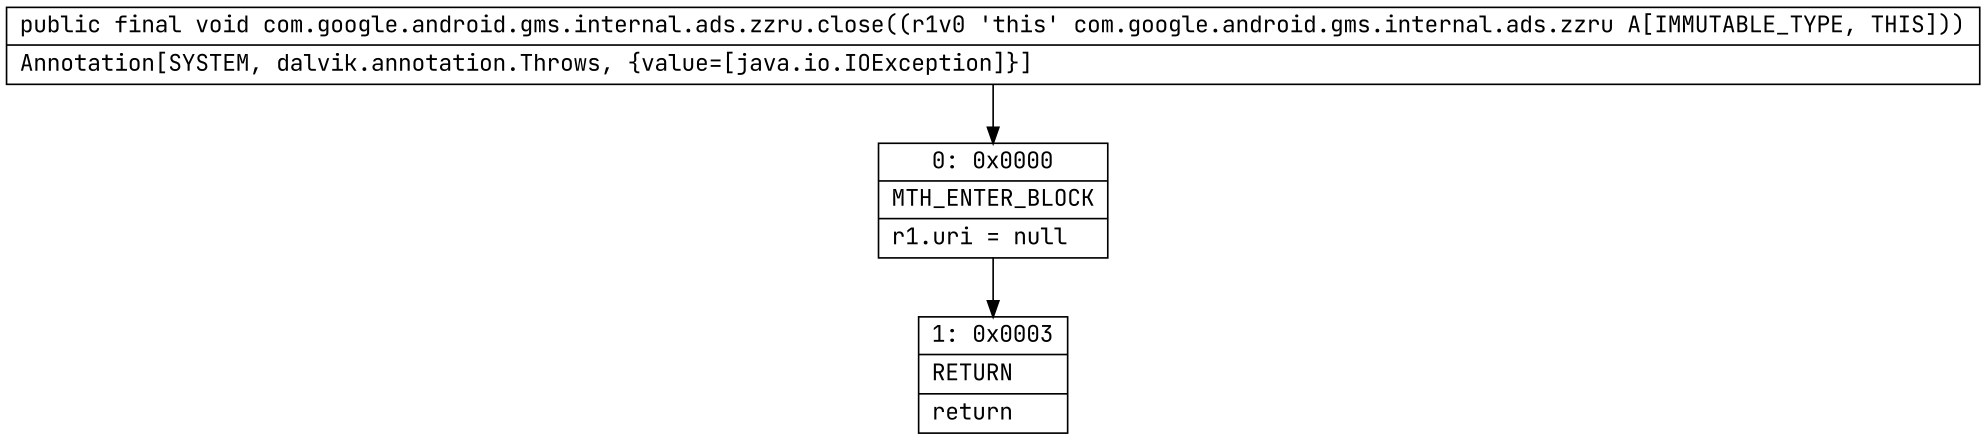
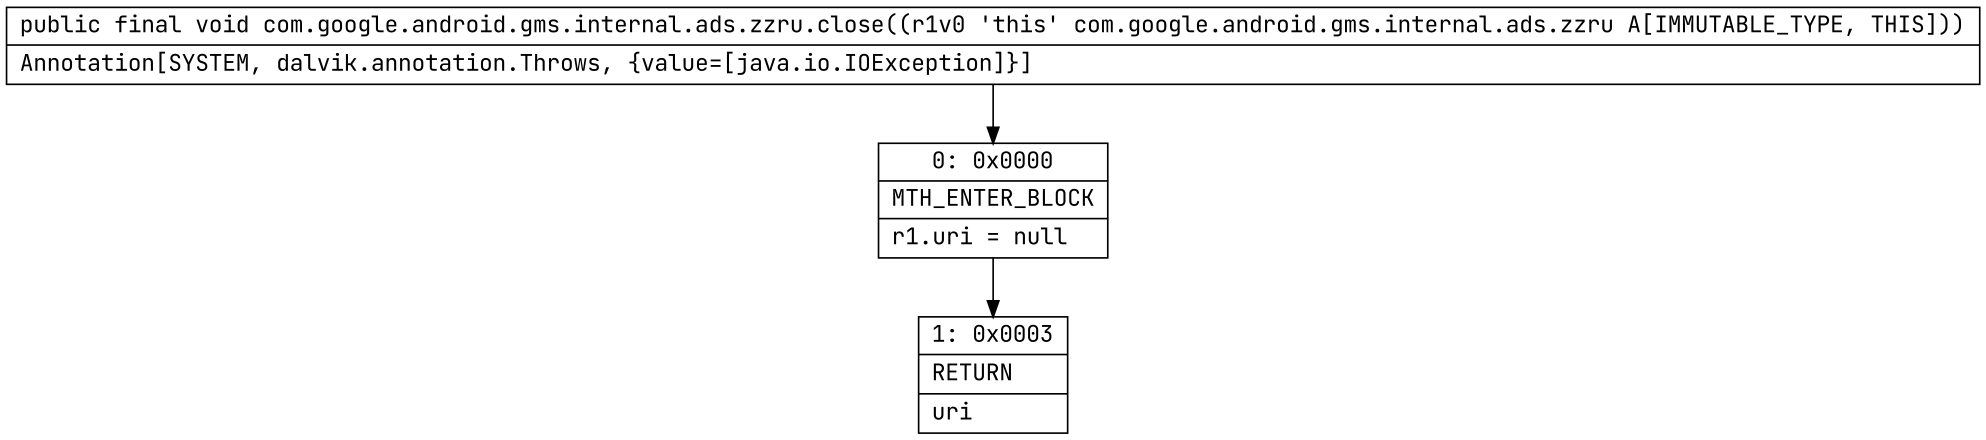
(973, 413) -> (952, 413)
